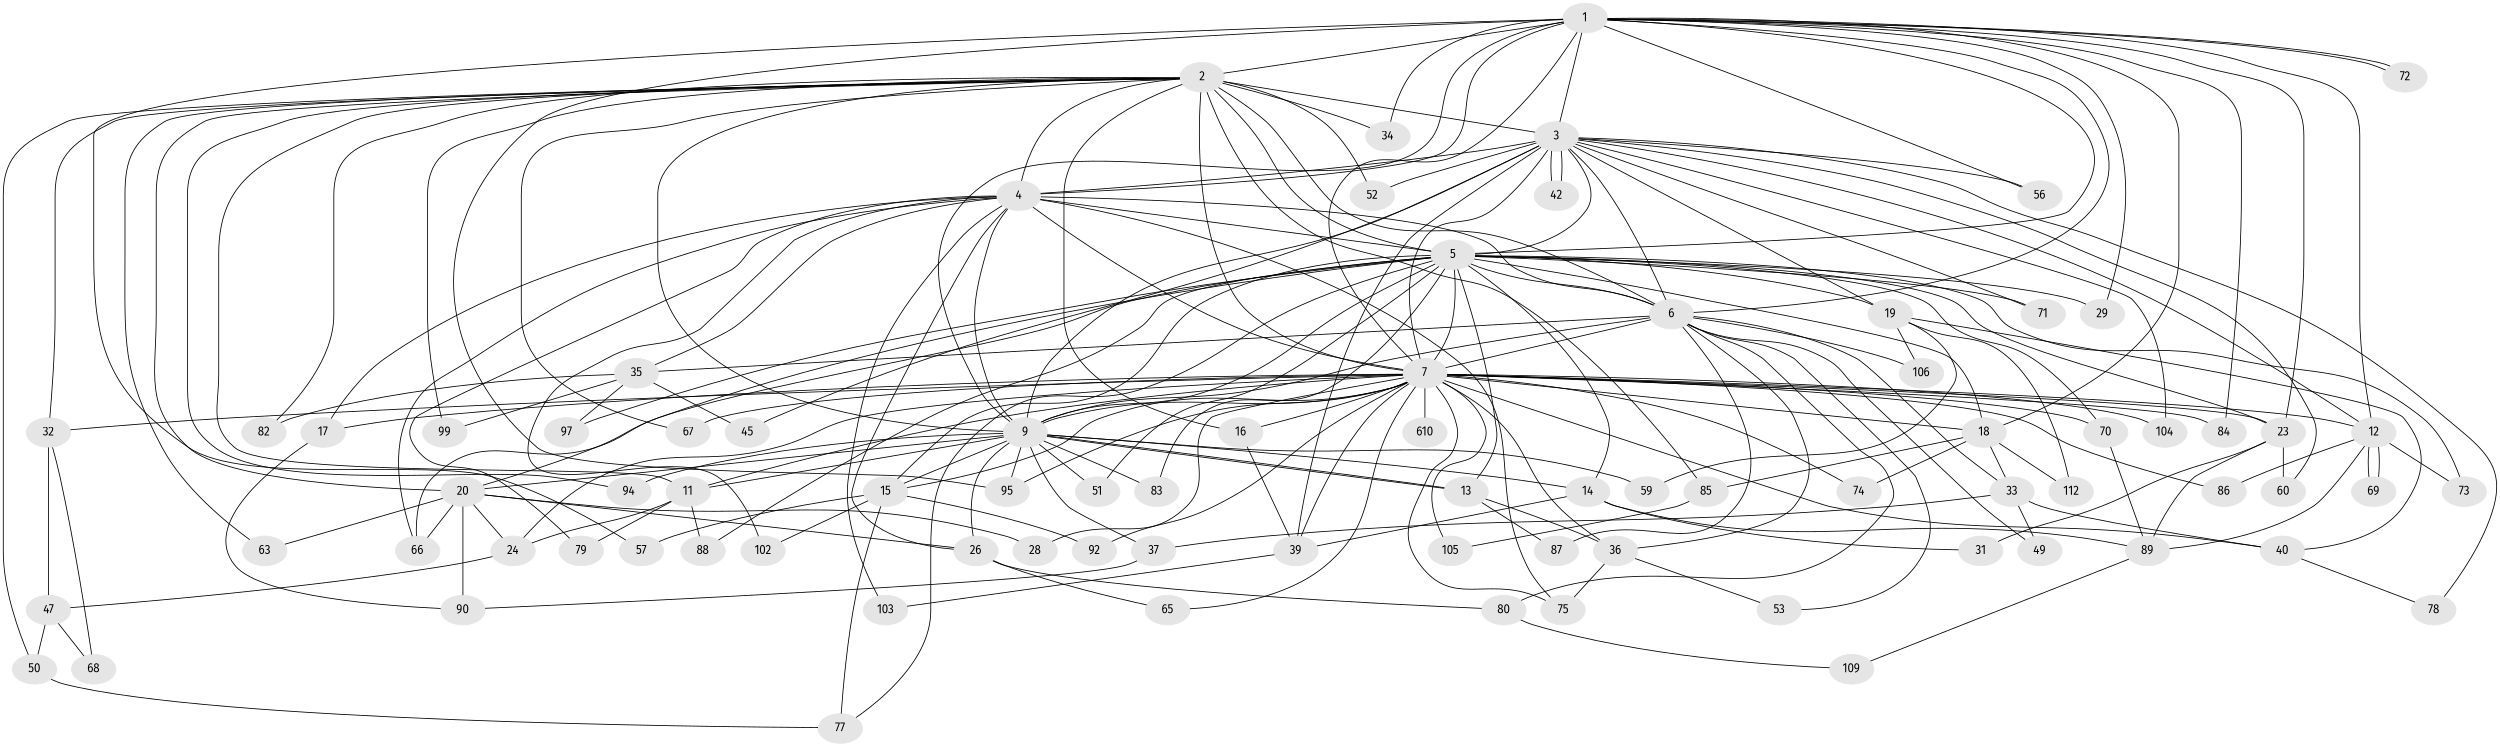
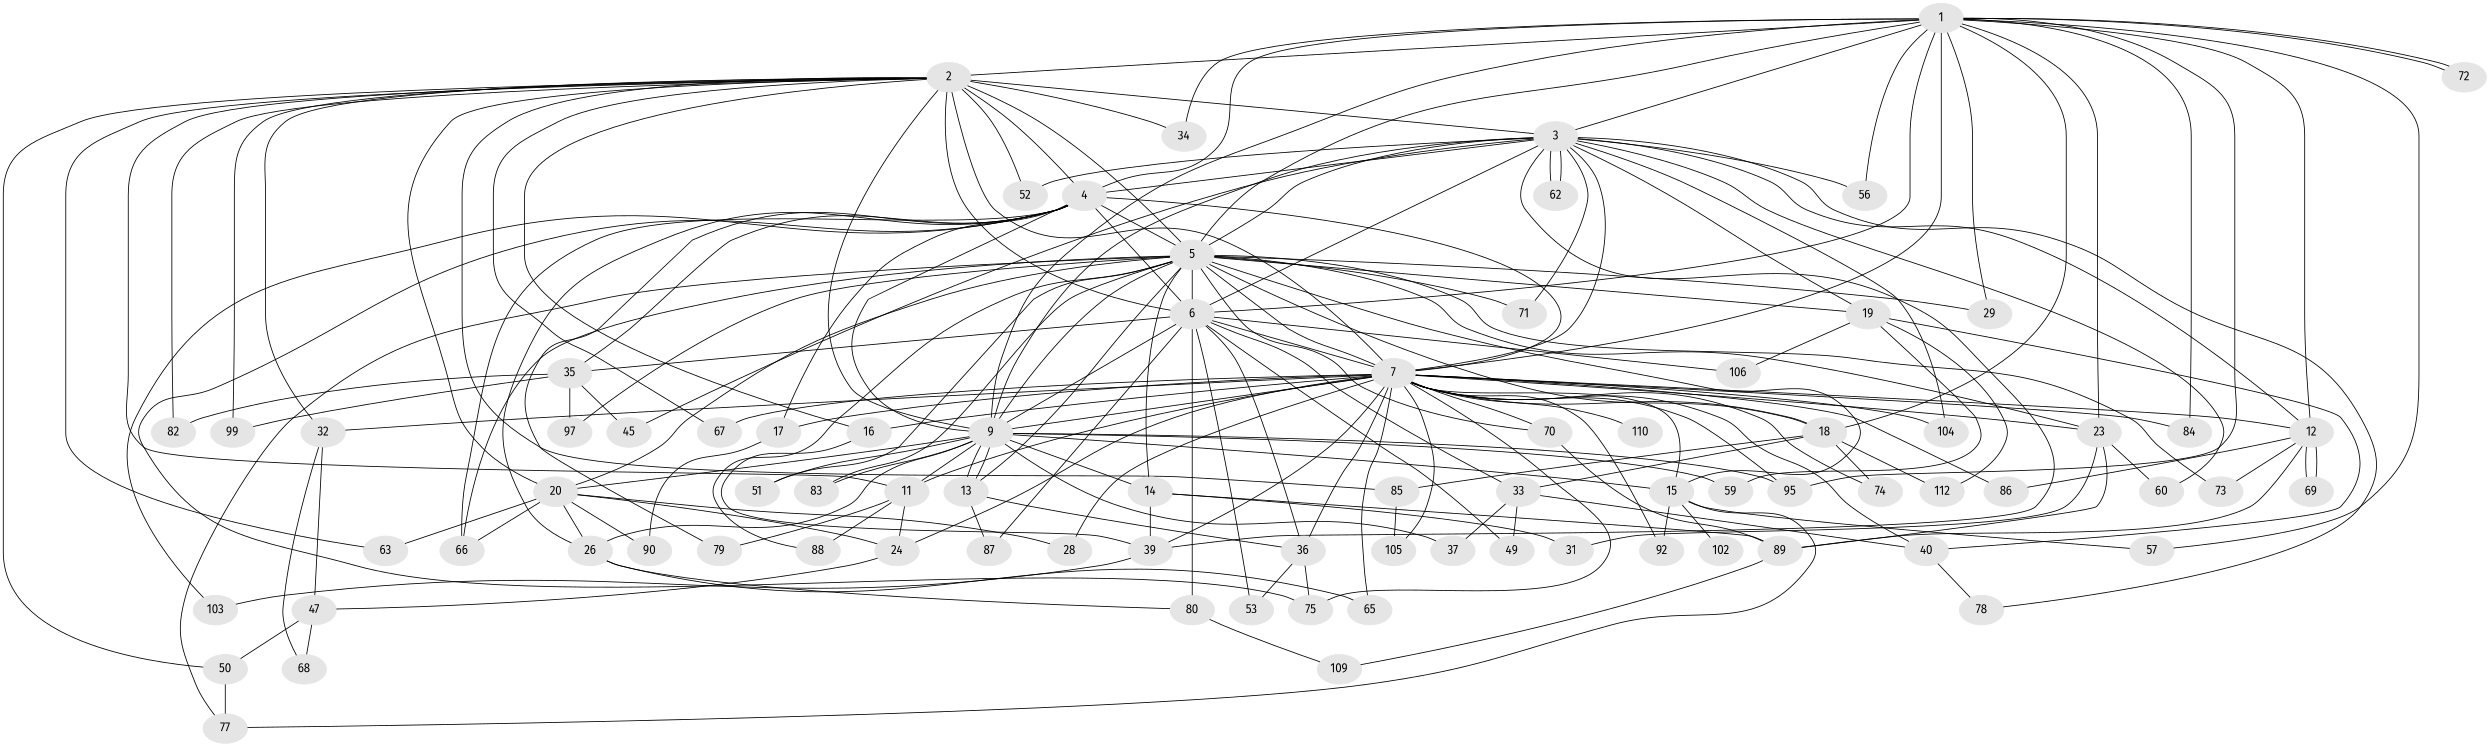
(1556, 196) -> (1556, 196)
(621, 352) -> none
(1425, 432) -> (1640, 432)
(629, 492) -> none
(812, 592) -> none
